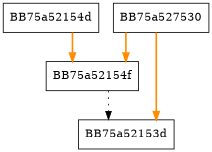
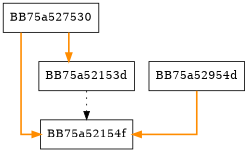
(51, 18) -> (197, 76)
(109, 101) -> (87, 101)
